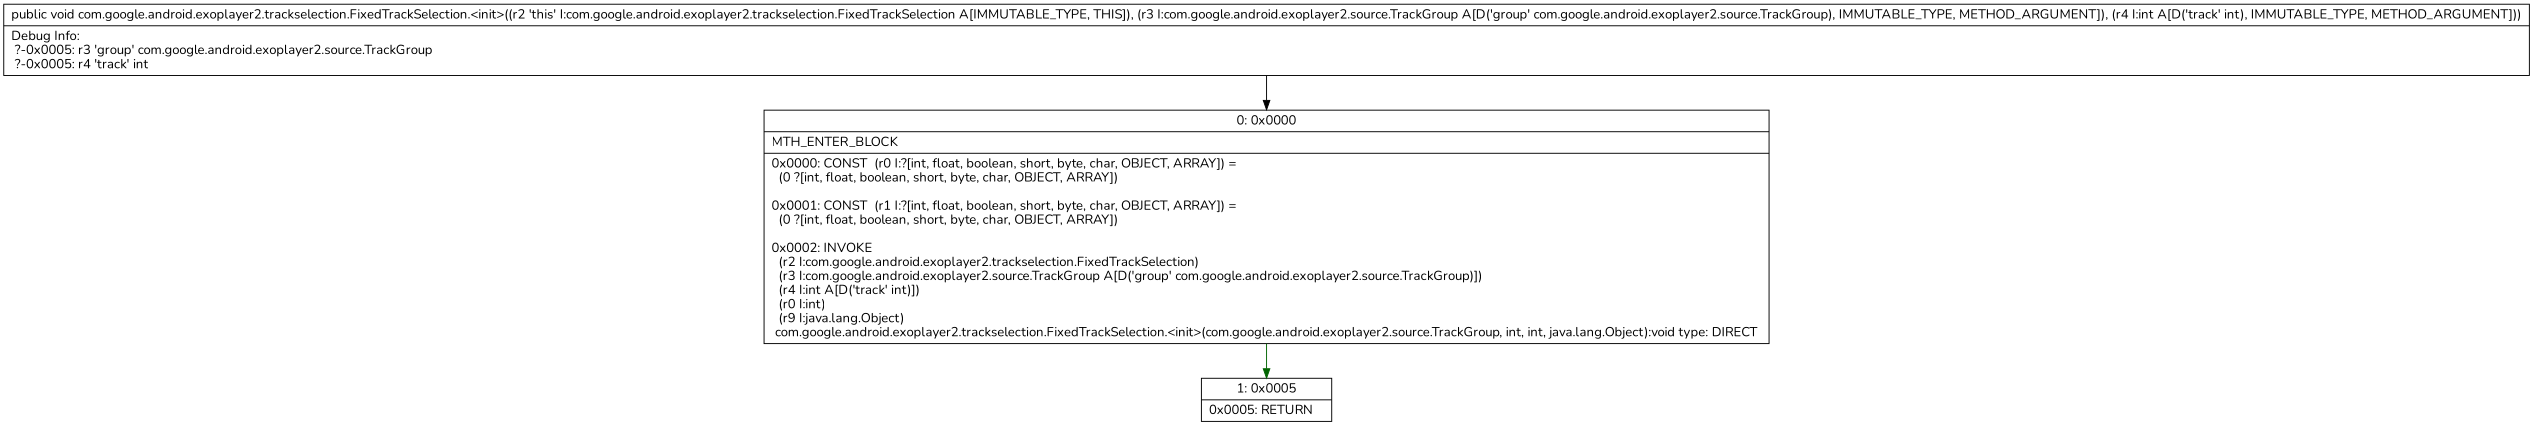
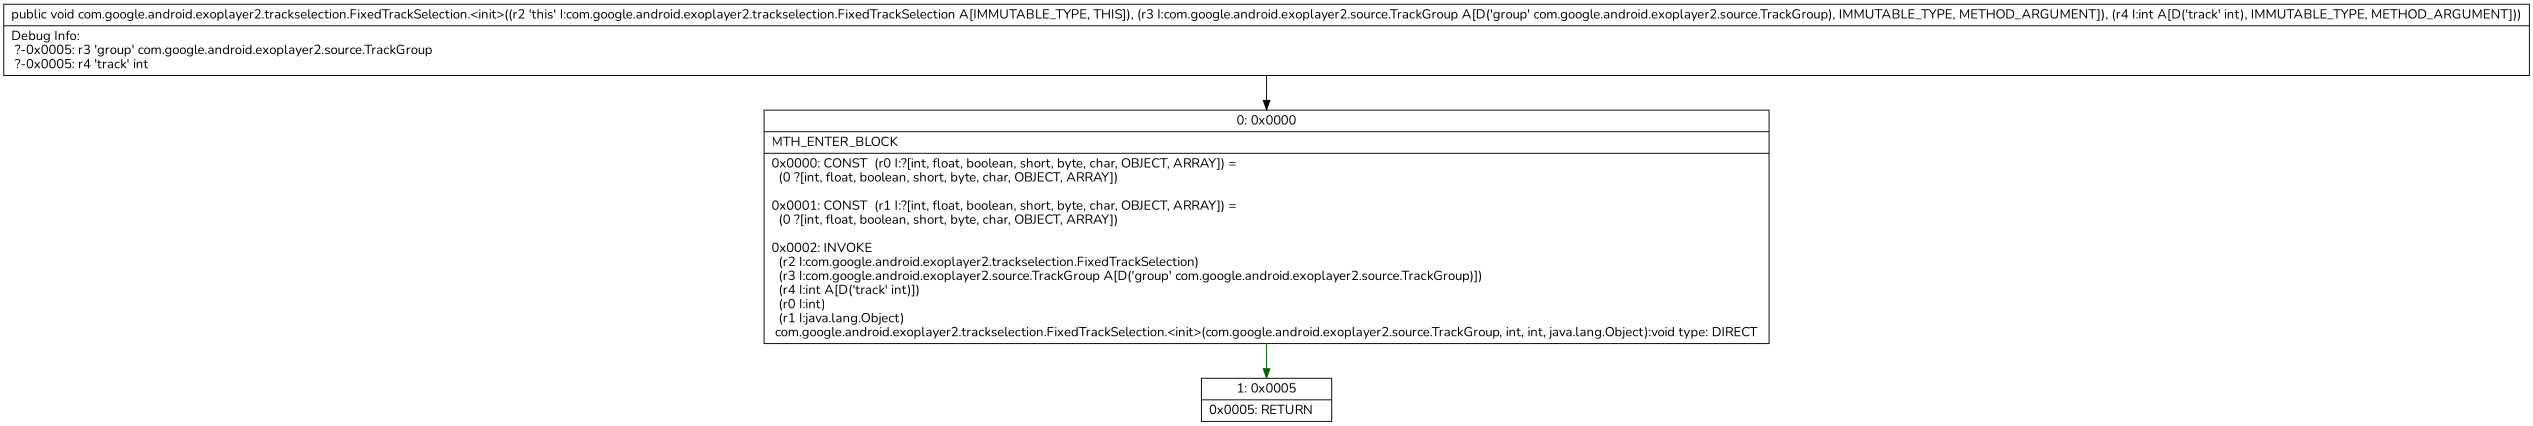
(838, 318) -> (838, 318)
